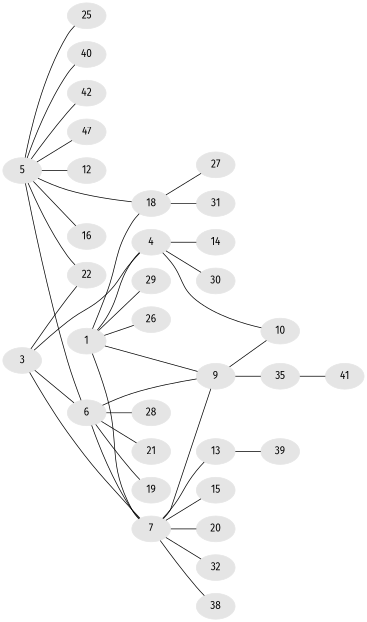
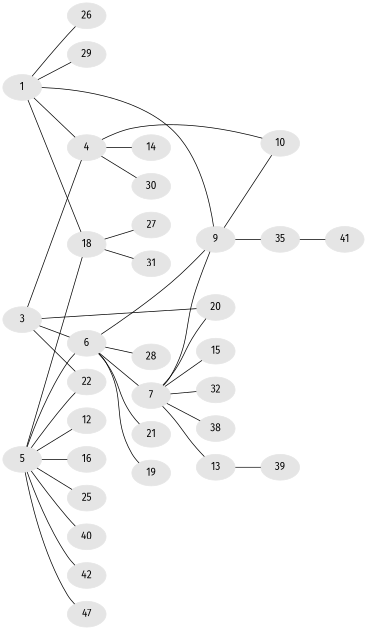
(114, 437) -> none
(80, 449) -> (119, 314)
